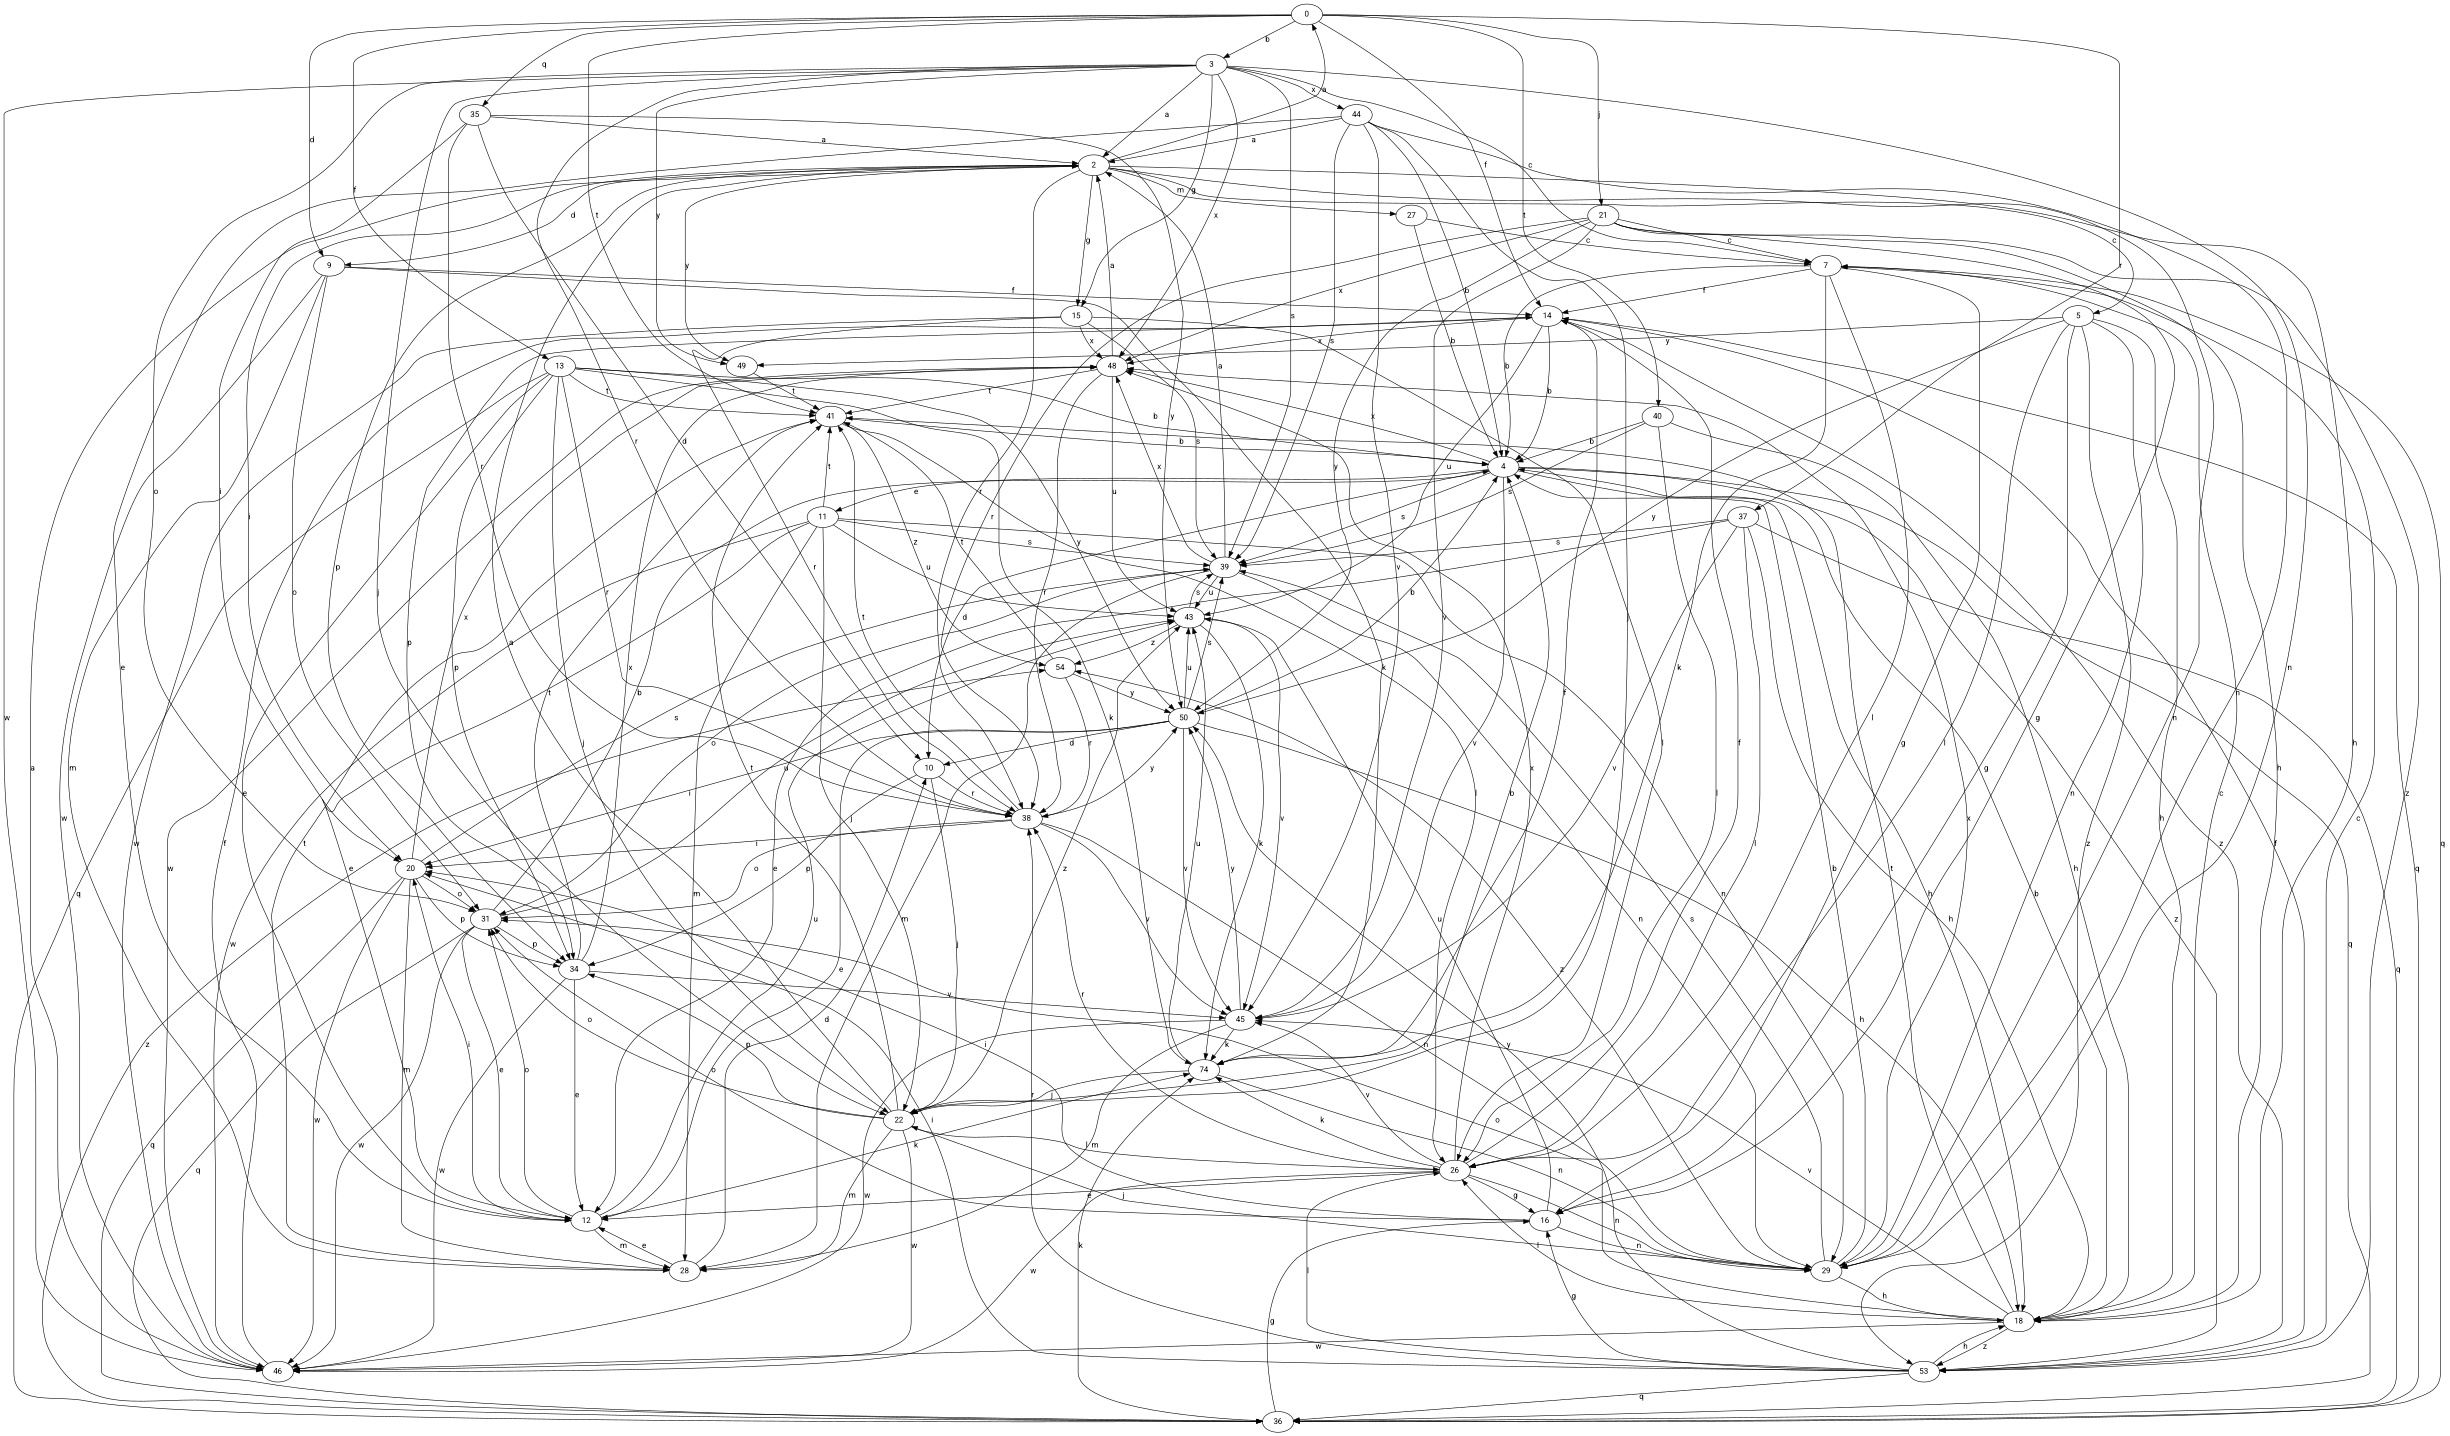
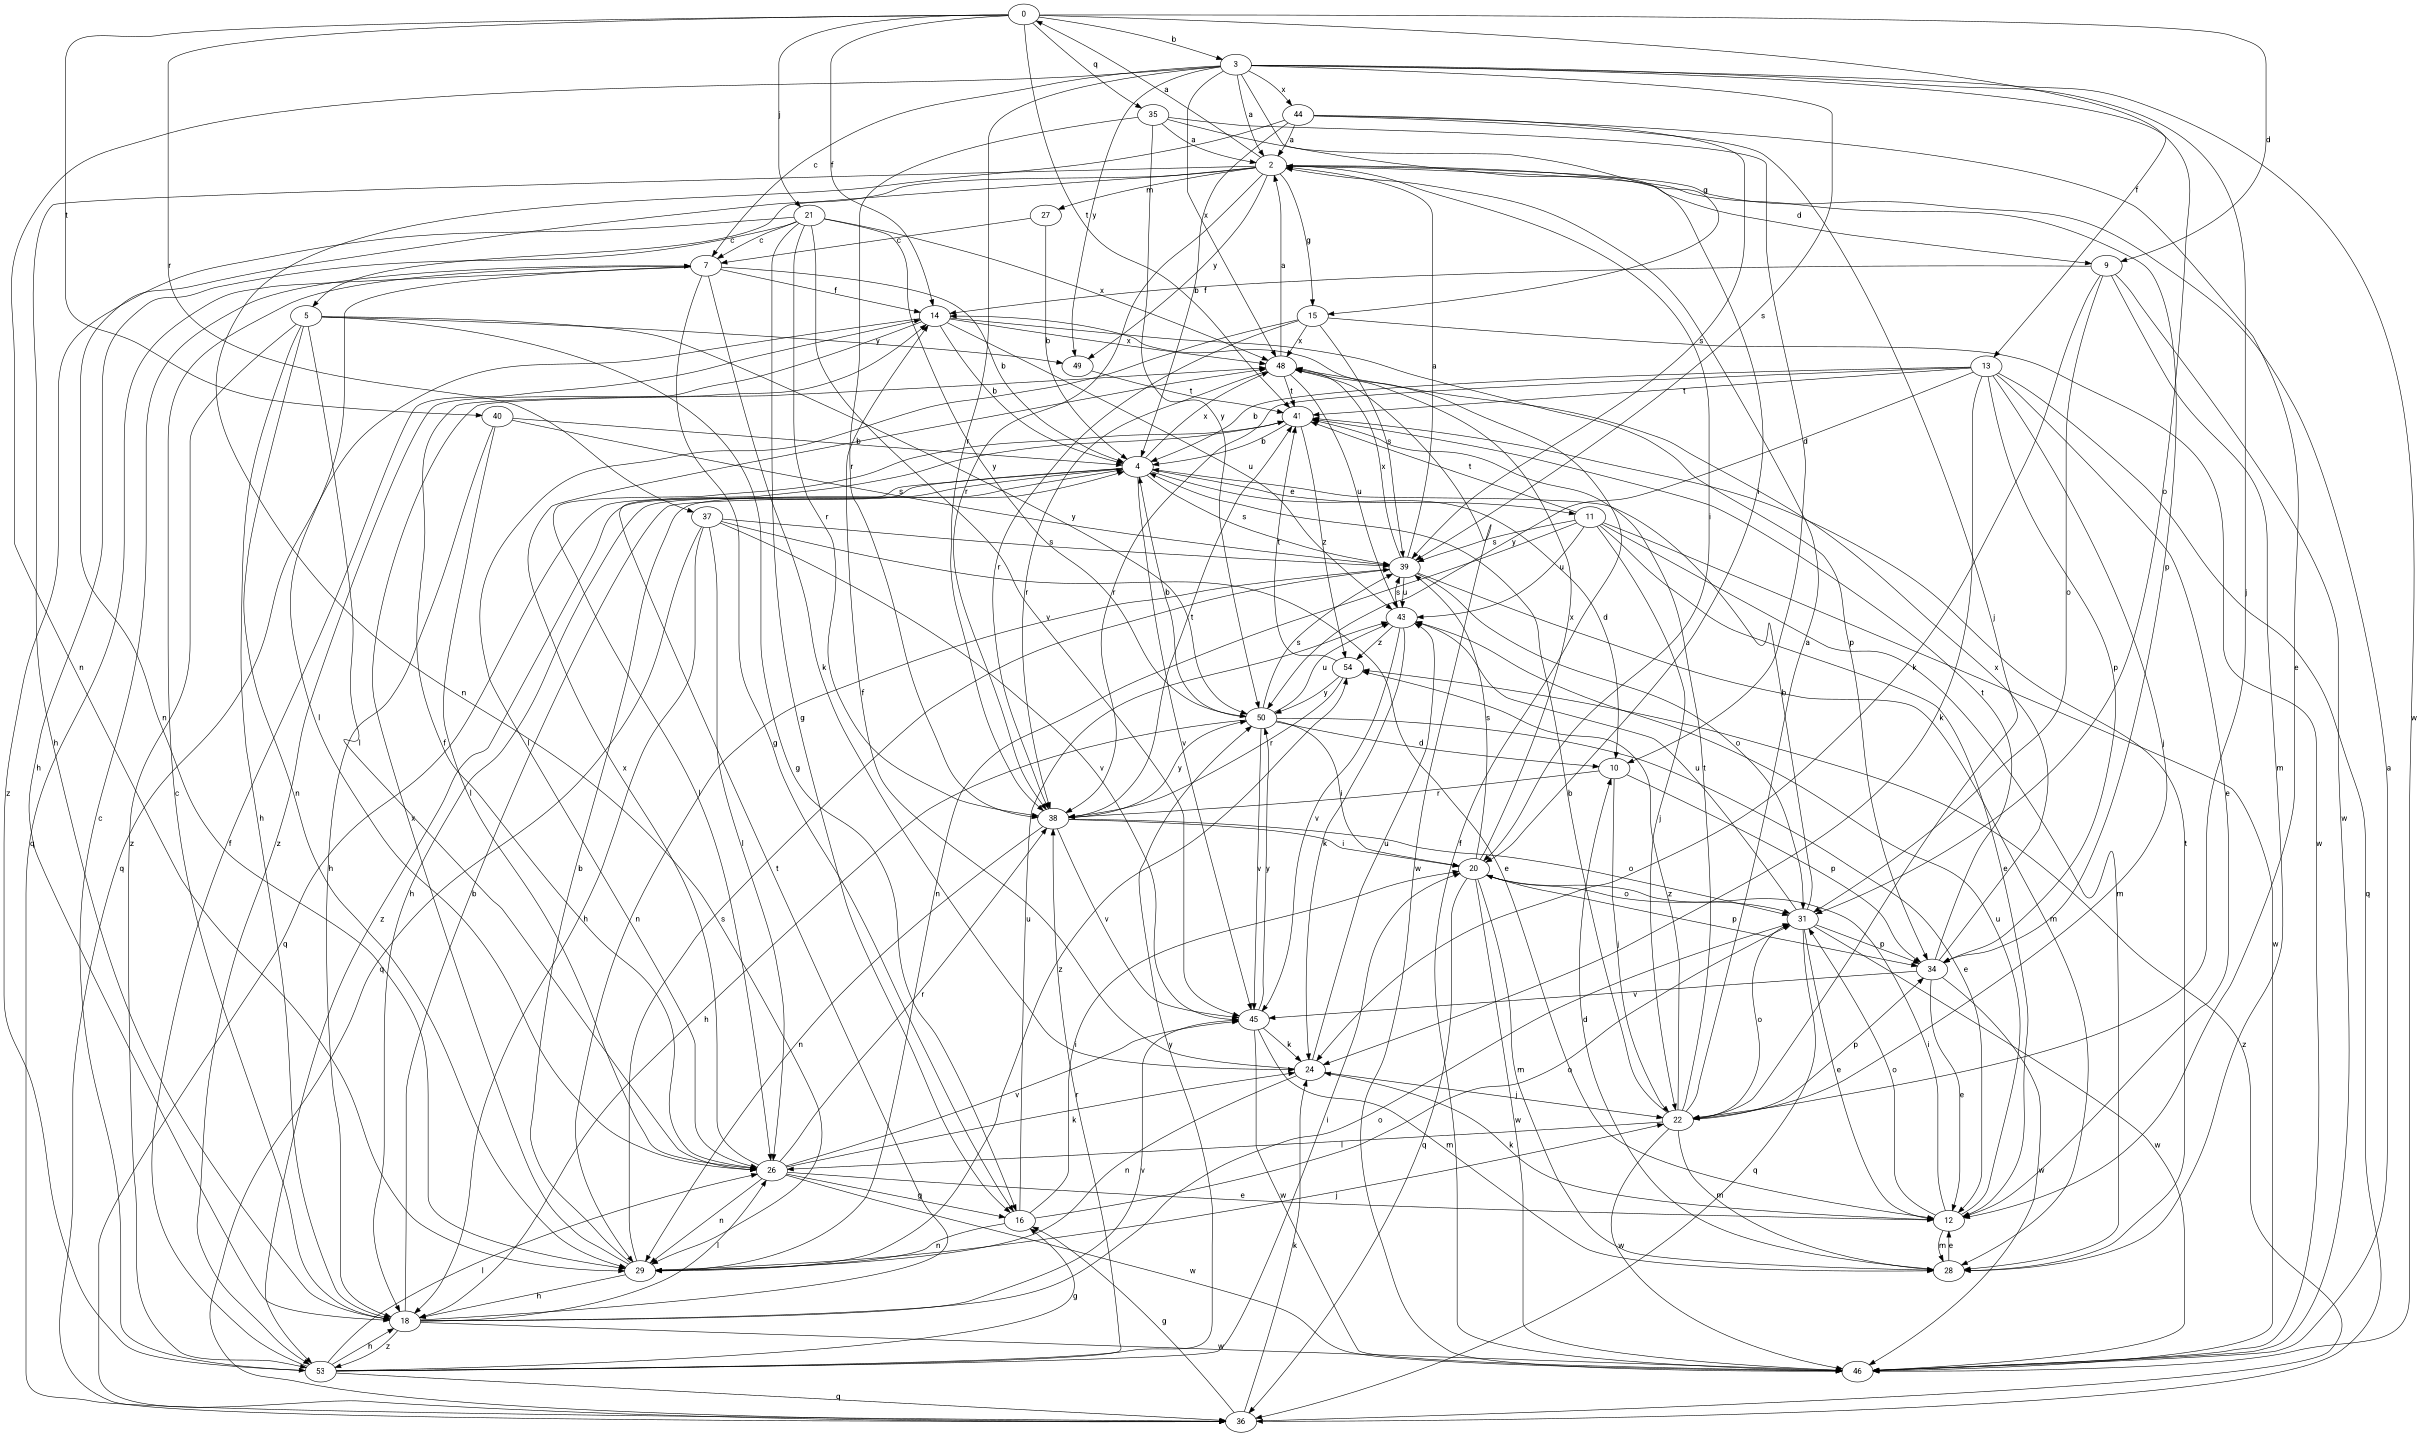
(1398, 624) -> none
(1048, 893) -> (1650, 792)
(1204, 1070) -> (1310, 1070)
